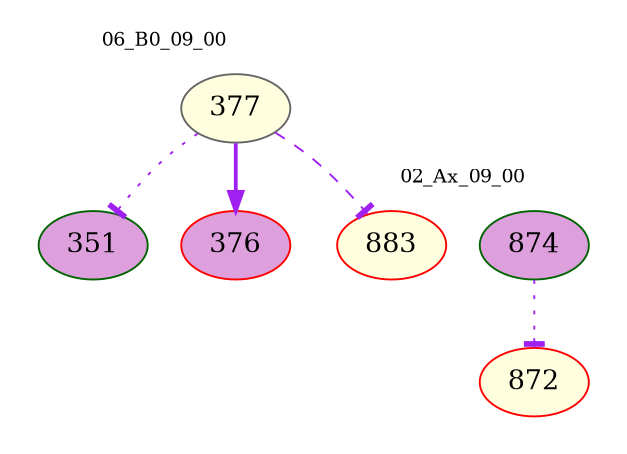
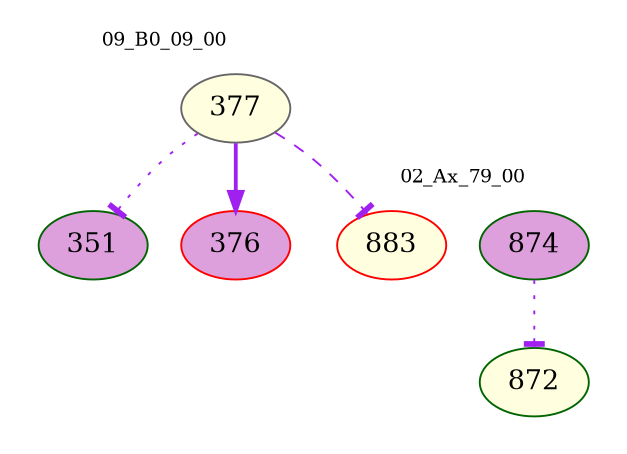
(164, 41) -> (164, 41)
(463, 178) -> (463, 178)
(534, 382) -> (534, 382)
